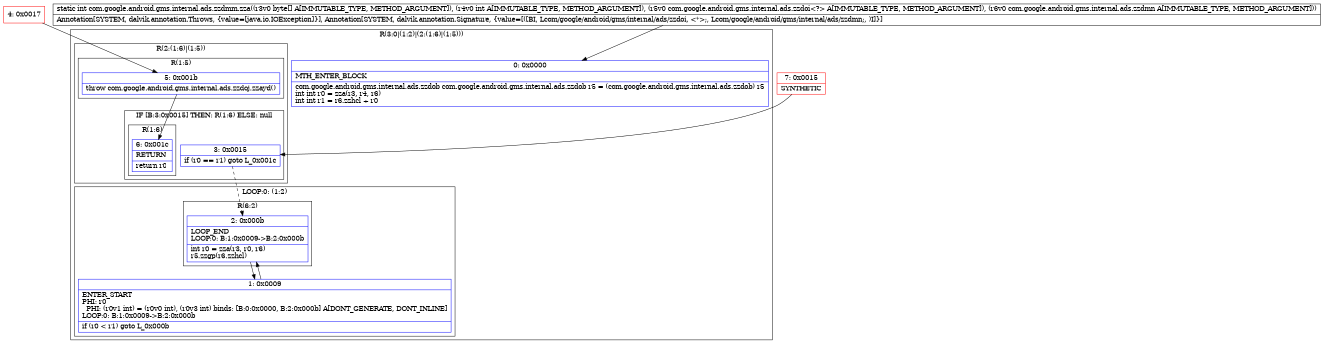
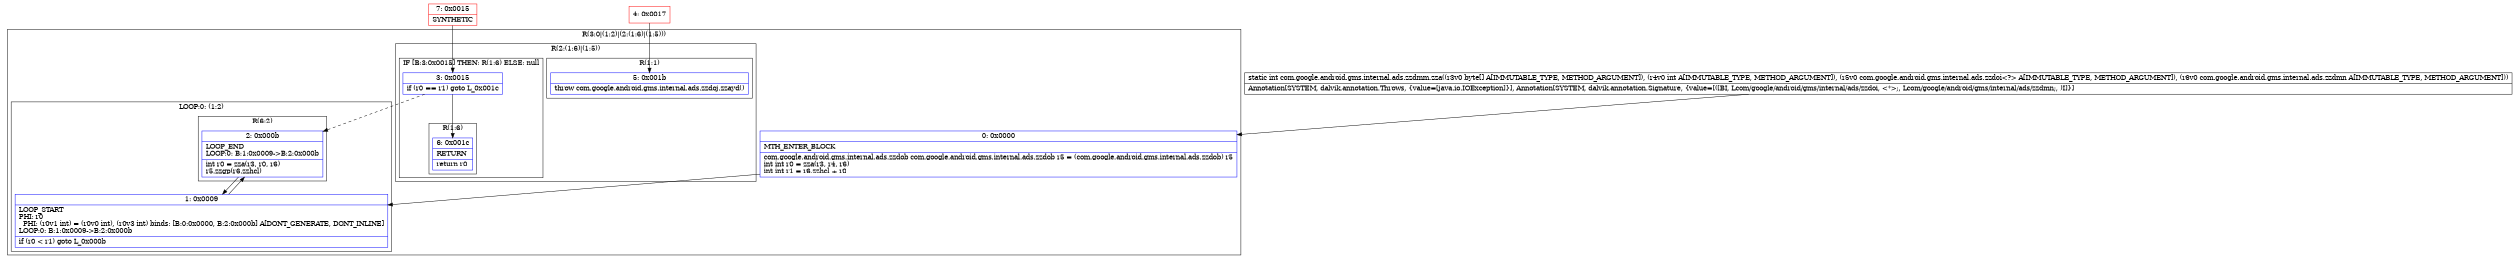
(181, 64) -> (650, 64)
(169, 115) -> (453, 114)
none -> (576, 189)
(107, 295) -> (41, 210)
